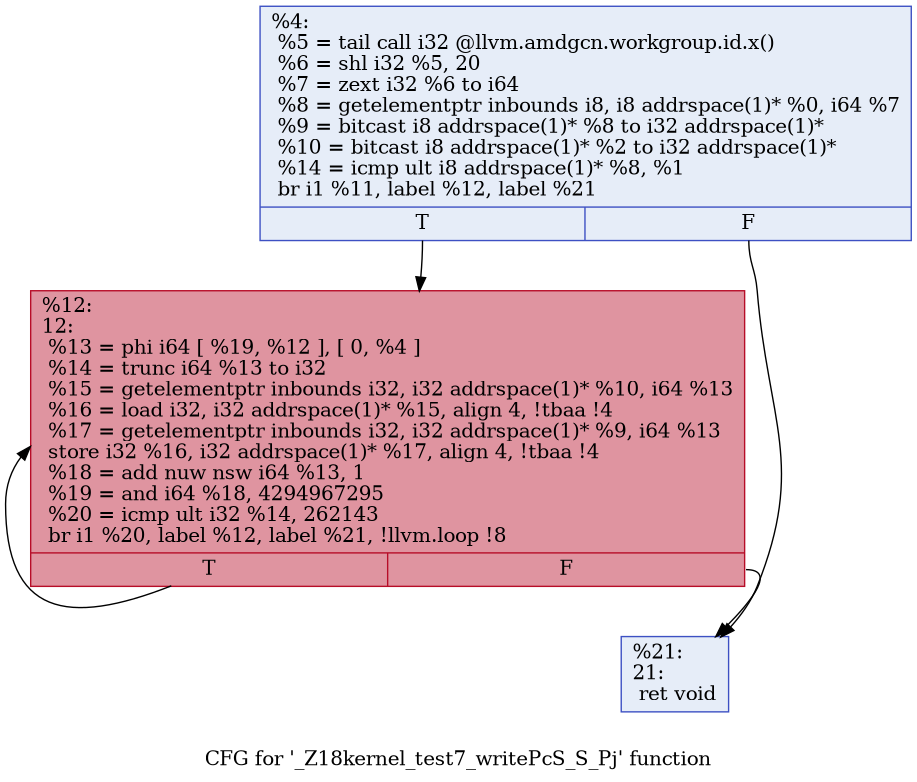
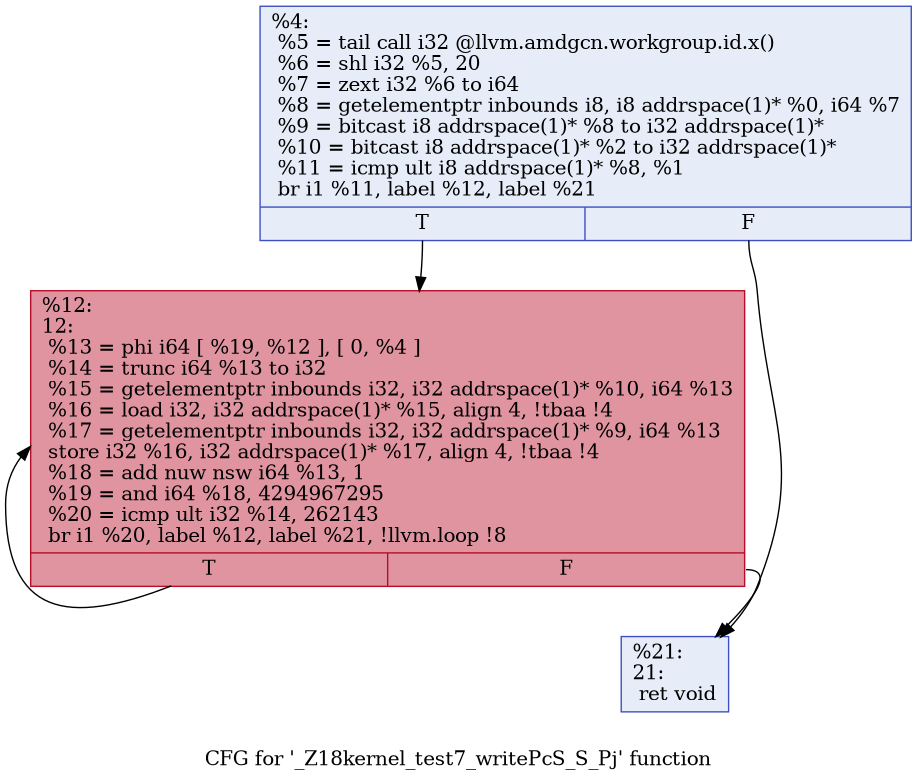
(478, 169) -> (478, 169)
